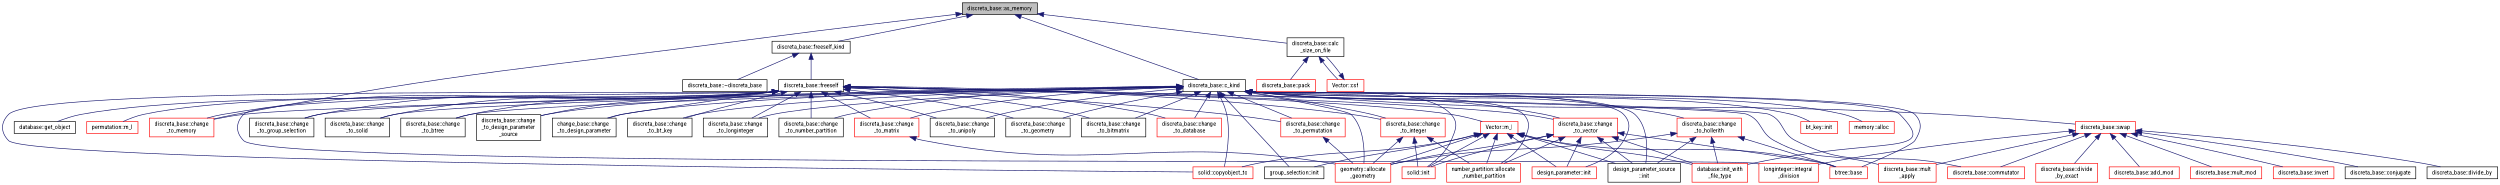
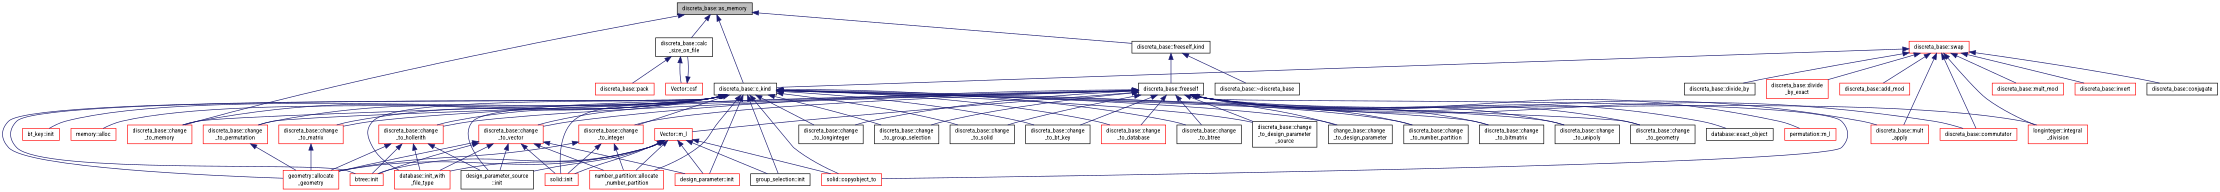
none -> (787, 102)
(1849, 110) -> (1340, 68)
(45, 128) -> (1740, 134)
(1849, 173) -> (367, 180)
